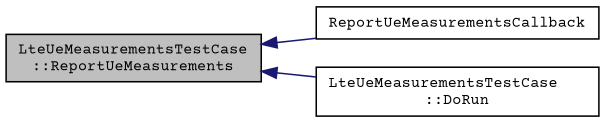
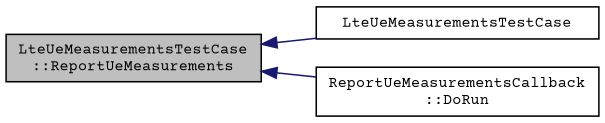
(458, 23) -> (458, 23)
(458, 92) -> (458, 92)
